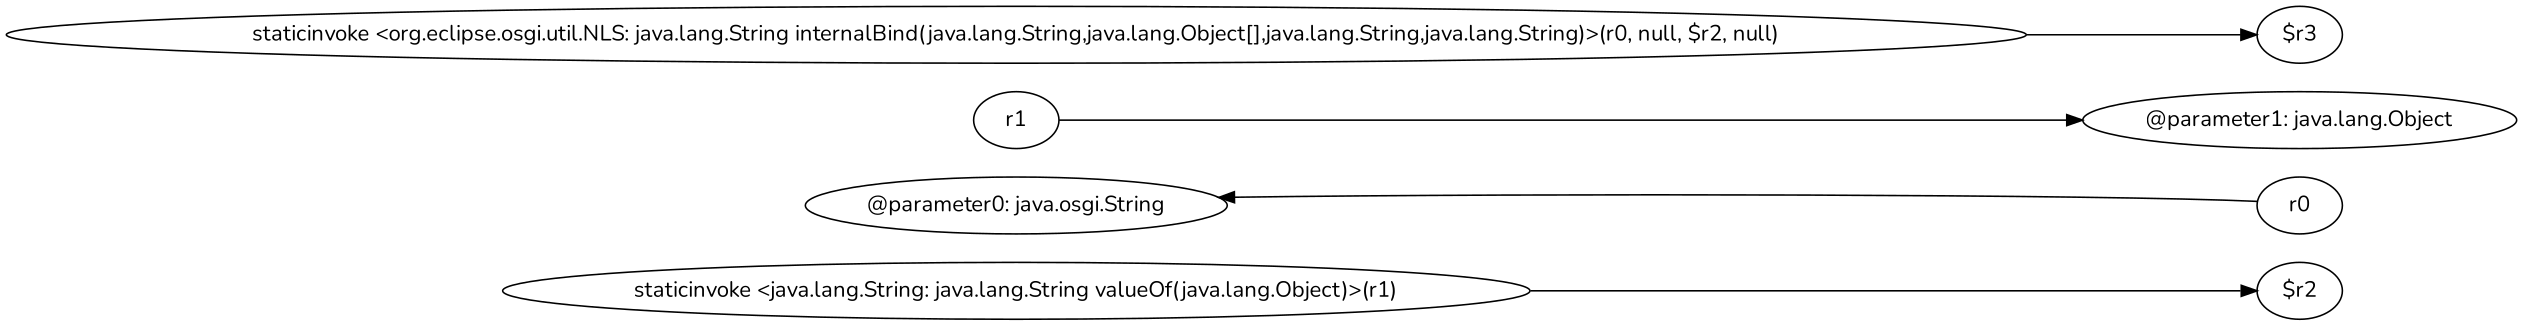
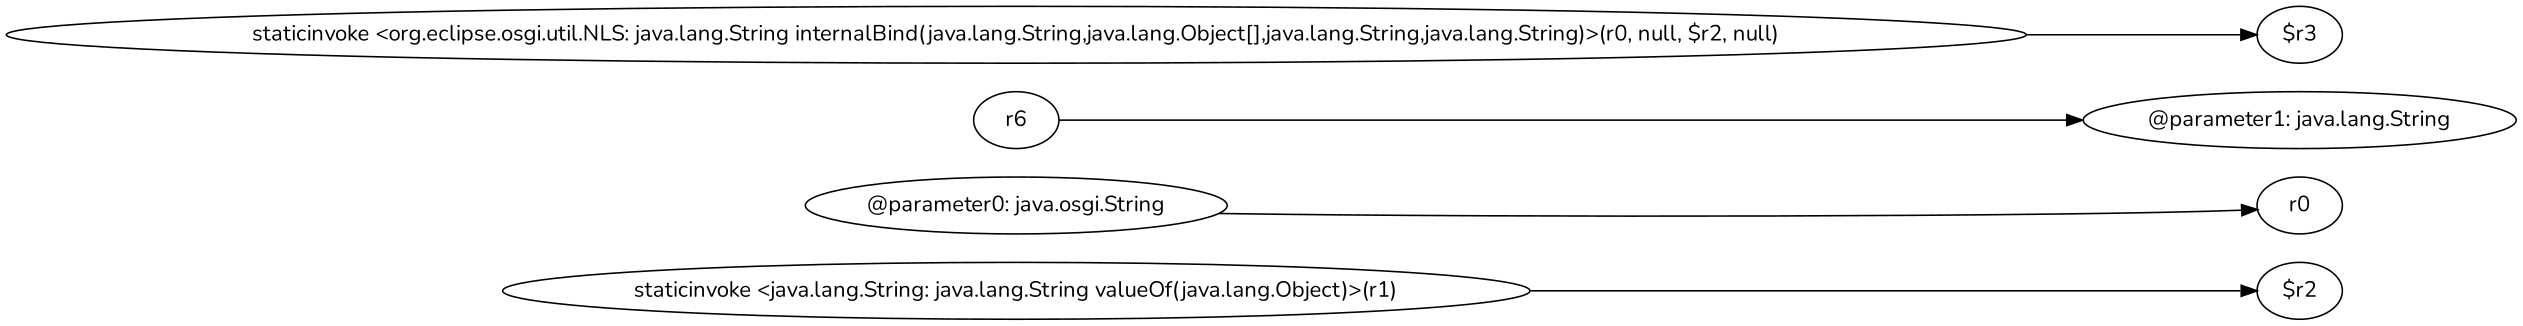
(1016, 120) -> (1016, 120)
(2300, 120) -> (2300, 120)
(1746, 195) -> (1730, 216)
